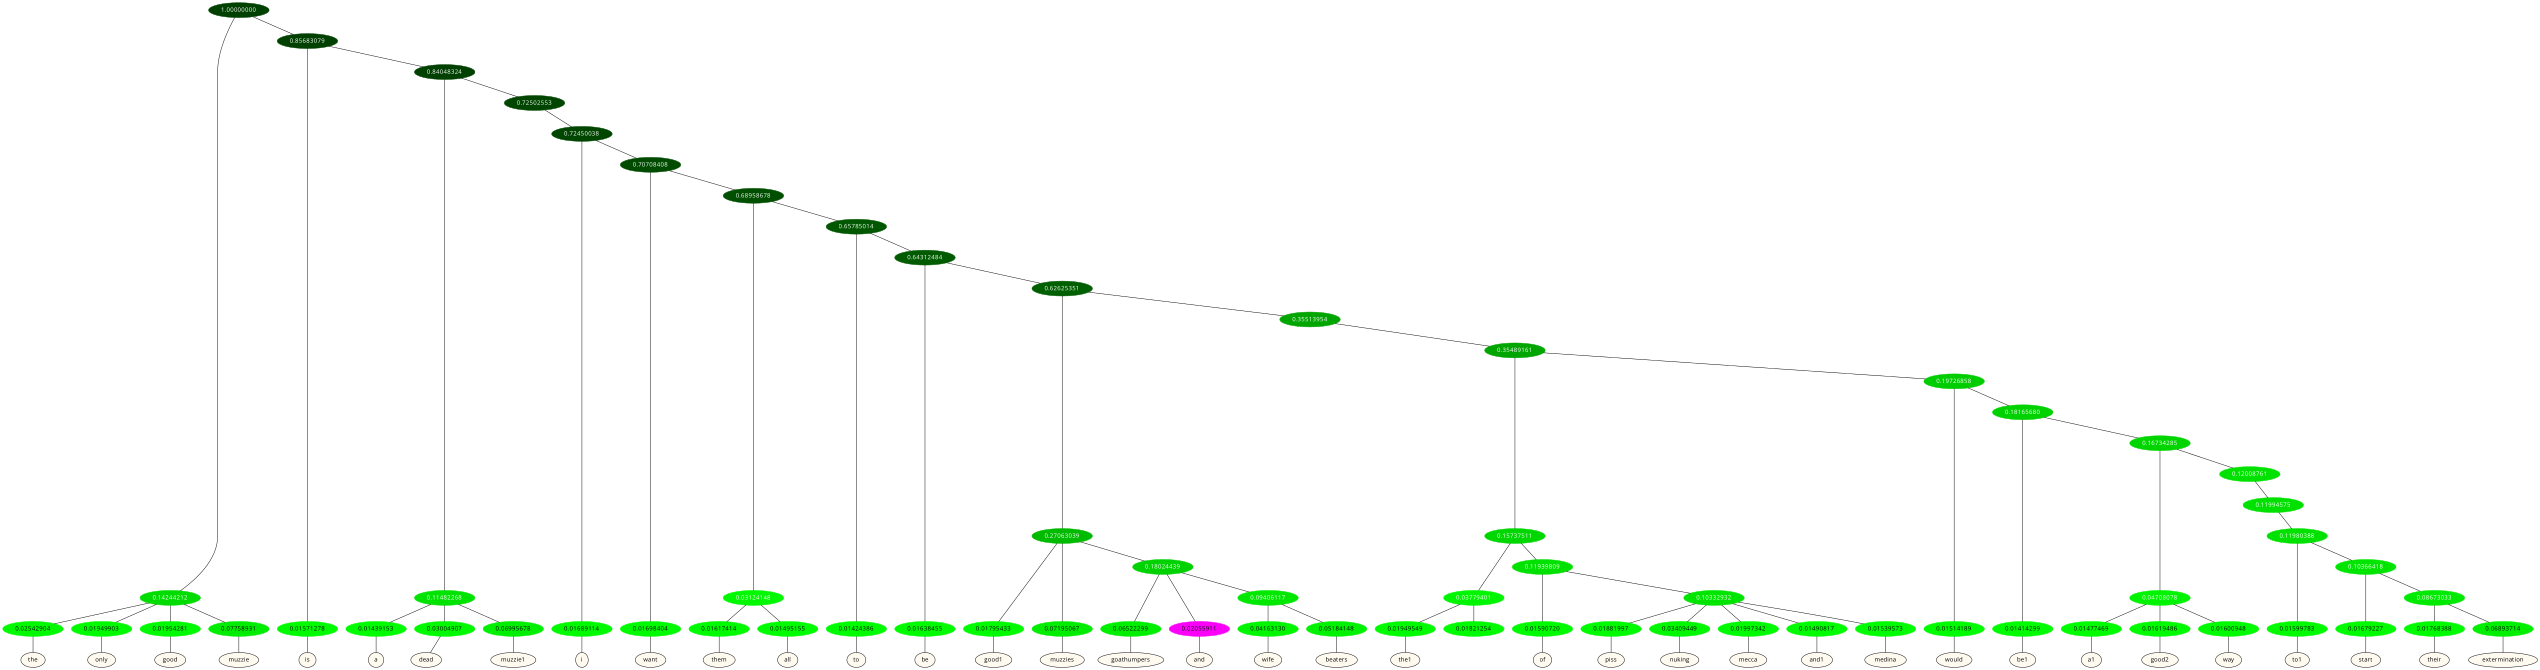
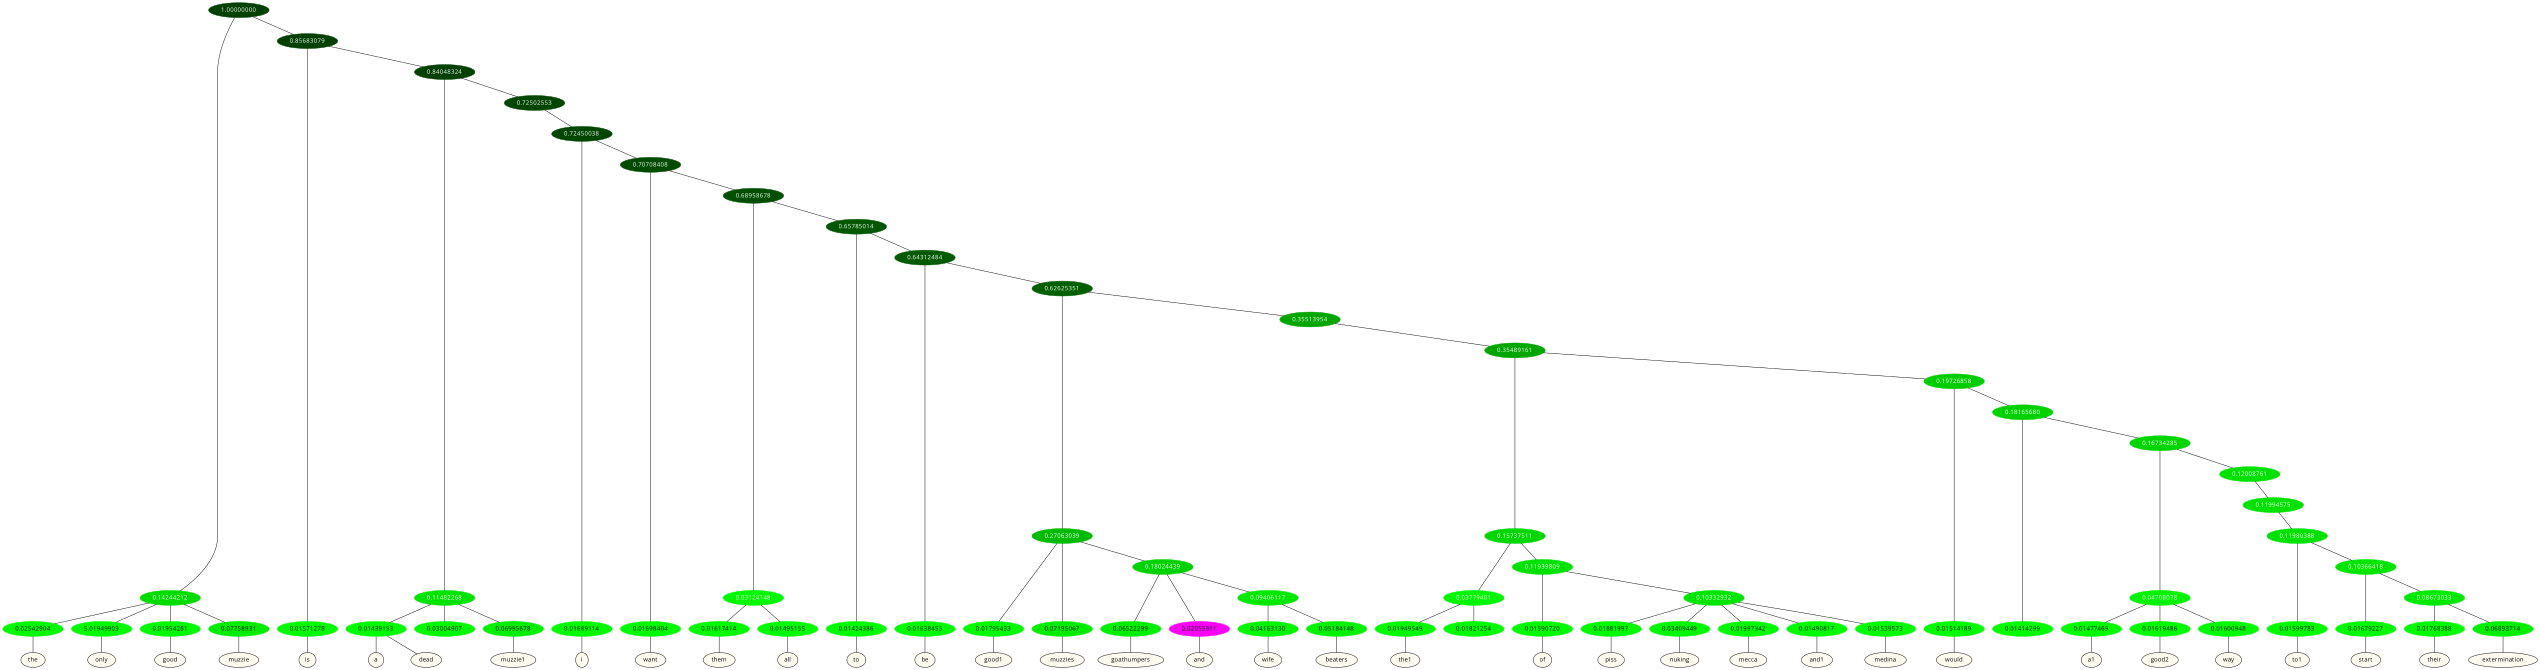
(102, 629) -> (102, 629)
(435, 644) -> (402, 645)
(2023, 660) -> none
